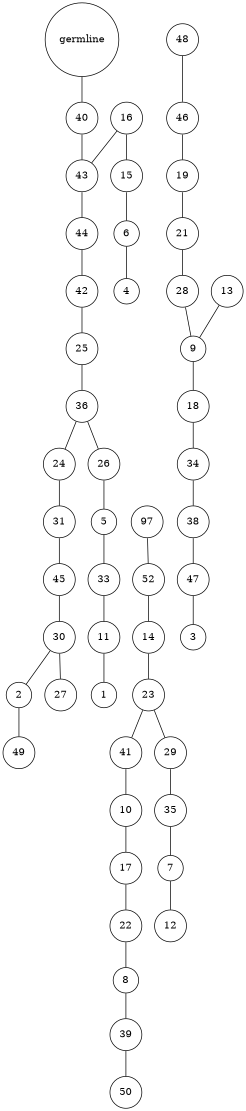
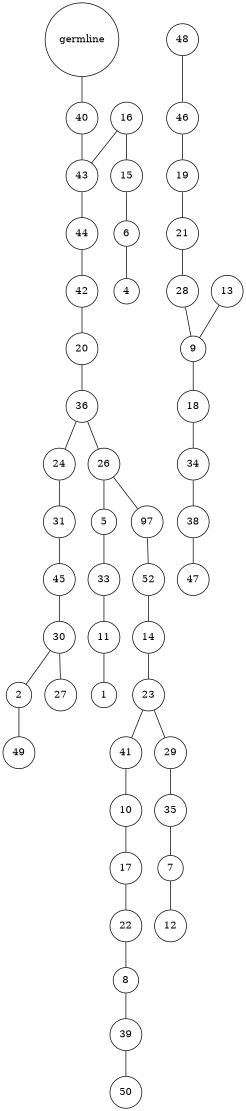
(82, 349) -> (82, 349)
none -> (126, 493)
(193, 637) -> none
